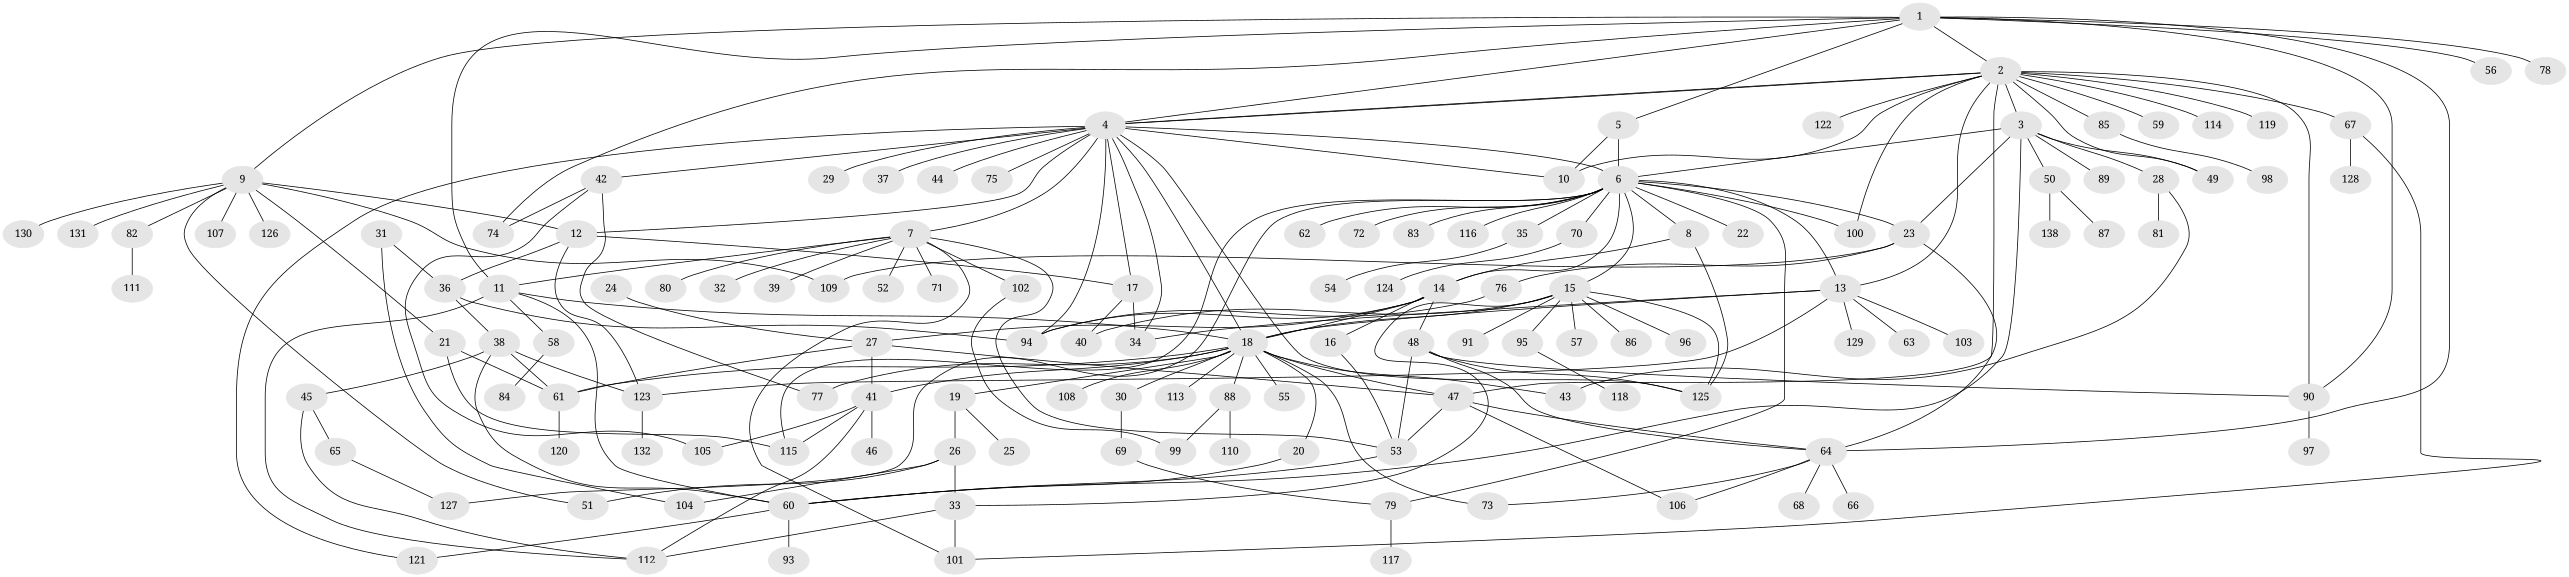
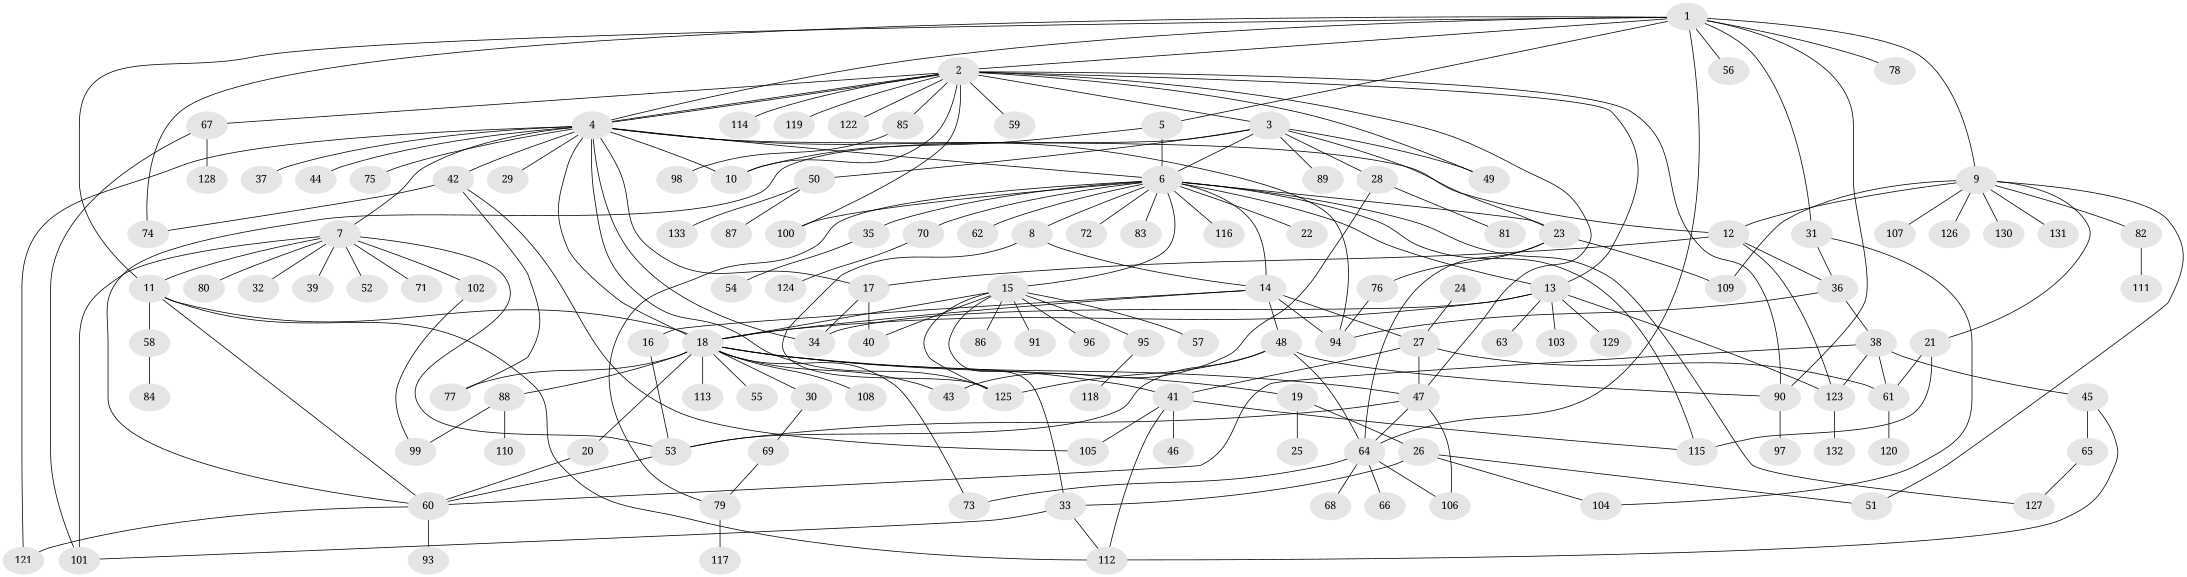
none -> (1784, 106)
(2050, 234) -> (677, 234)
(886, 367) -> none
